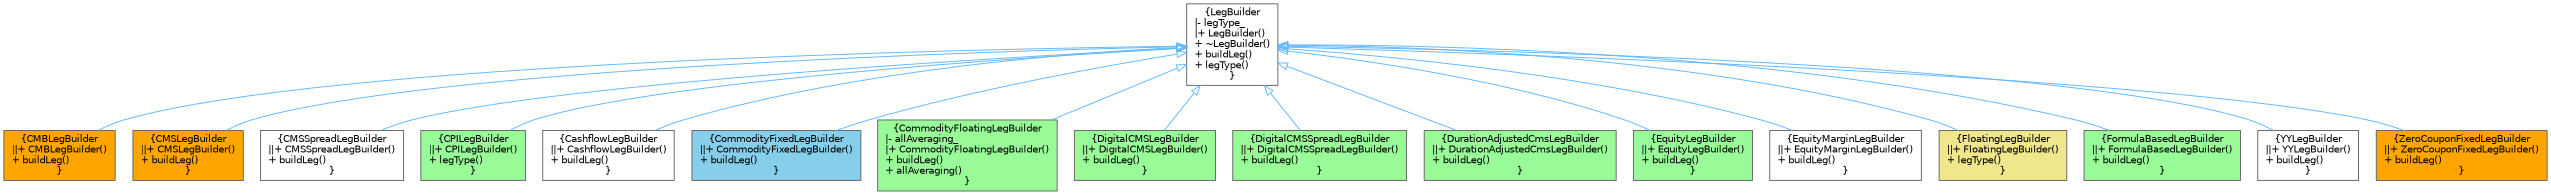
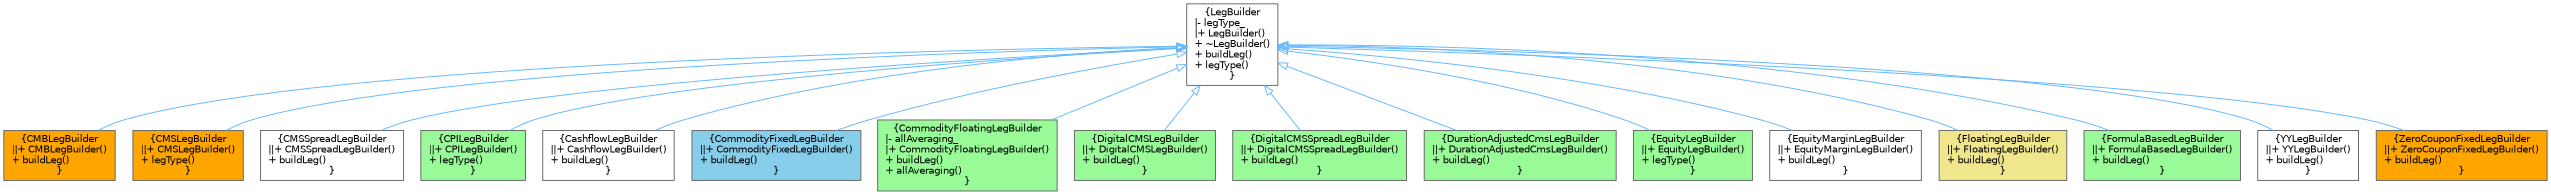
(188, 155) -> (188, 155)
(1693, 155) -> (1693, 155)
(2003, 155) -> (2003, 155)
